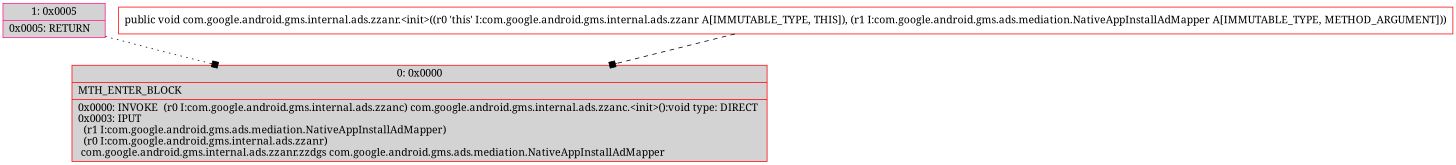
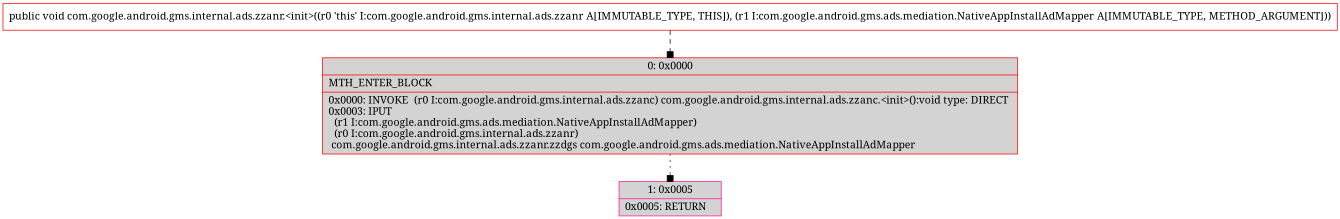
(158, 50) -> (670, 164)
